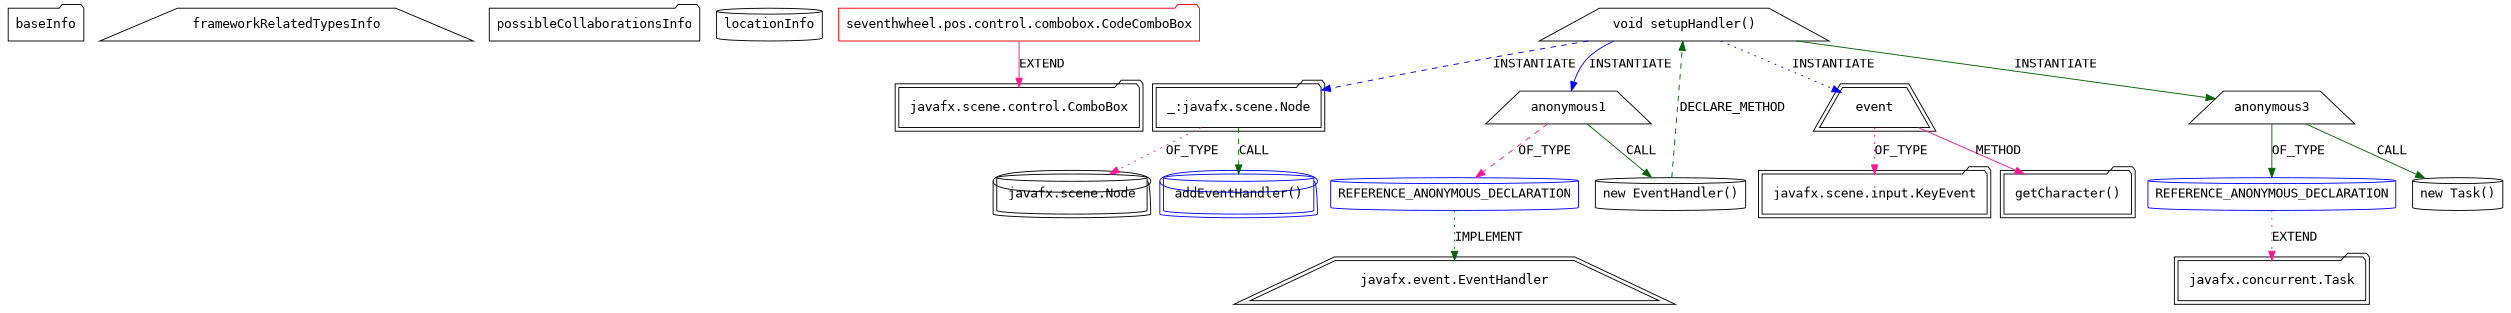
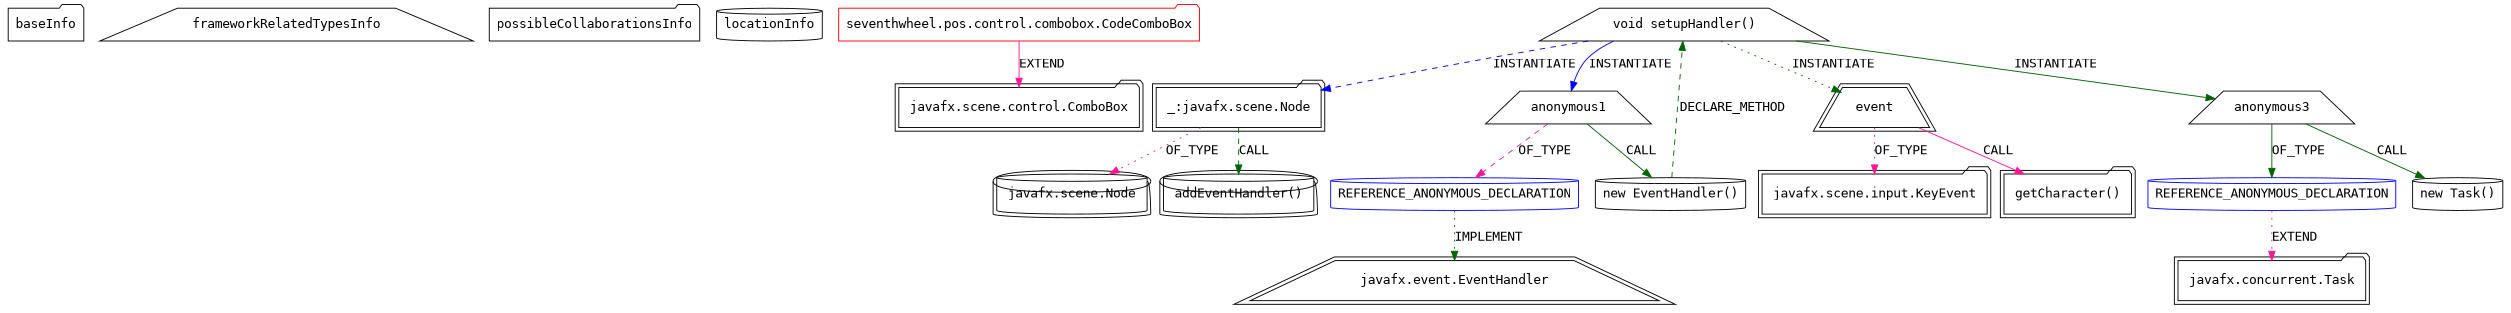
(1777, 65) -> (1777, 65)
(1999, 151) -> (1999, 151)
(1239, 194) -> (1239, 194)
